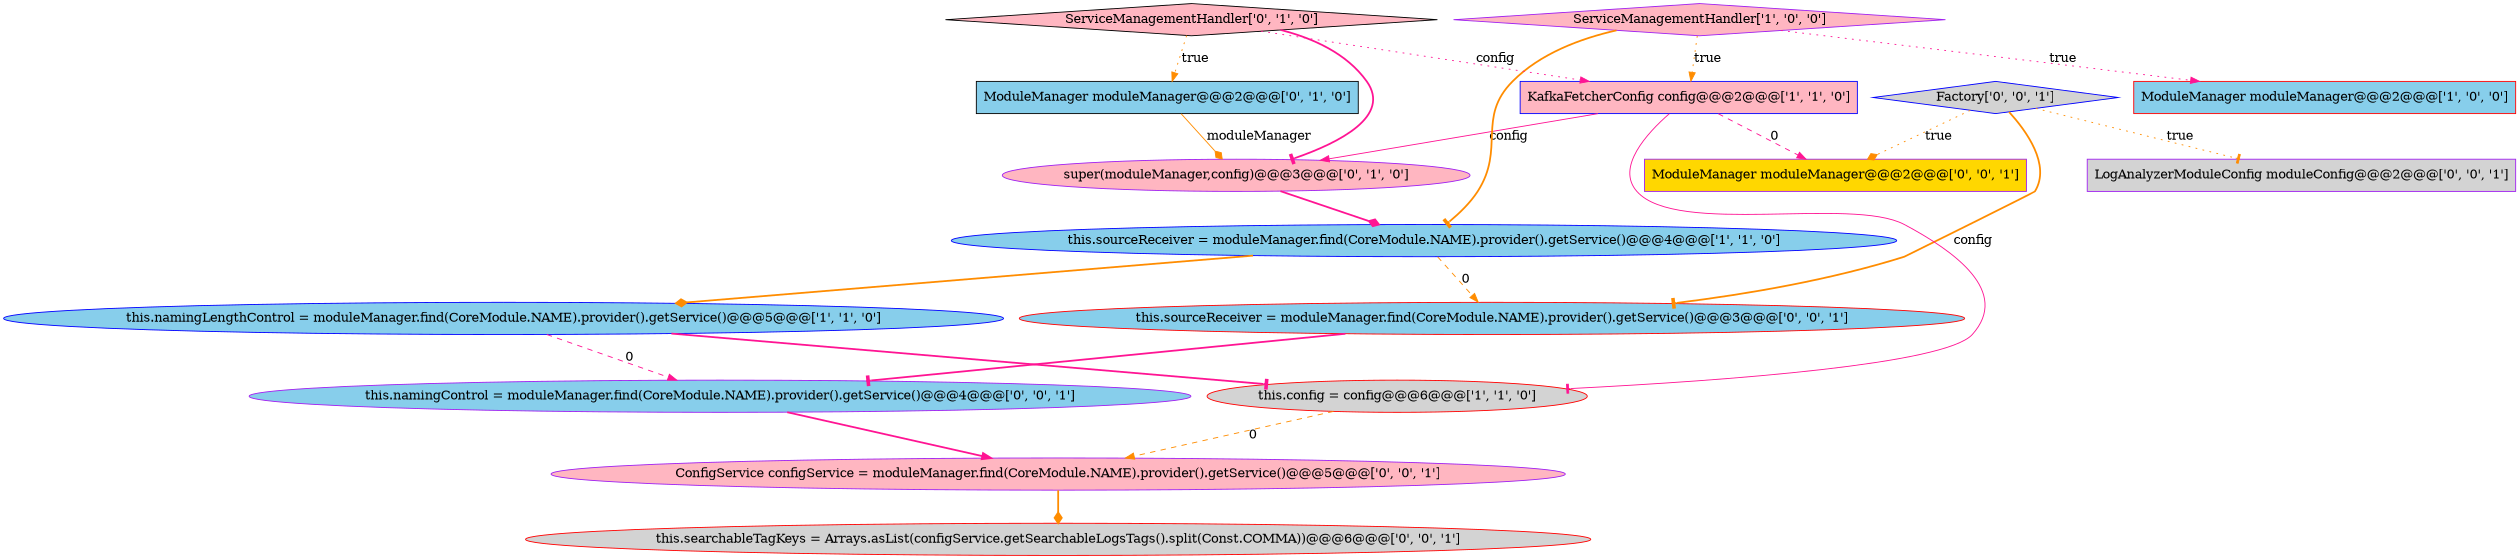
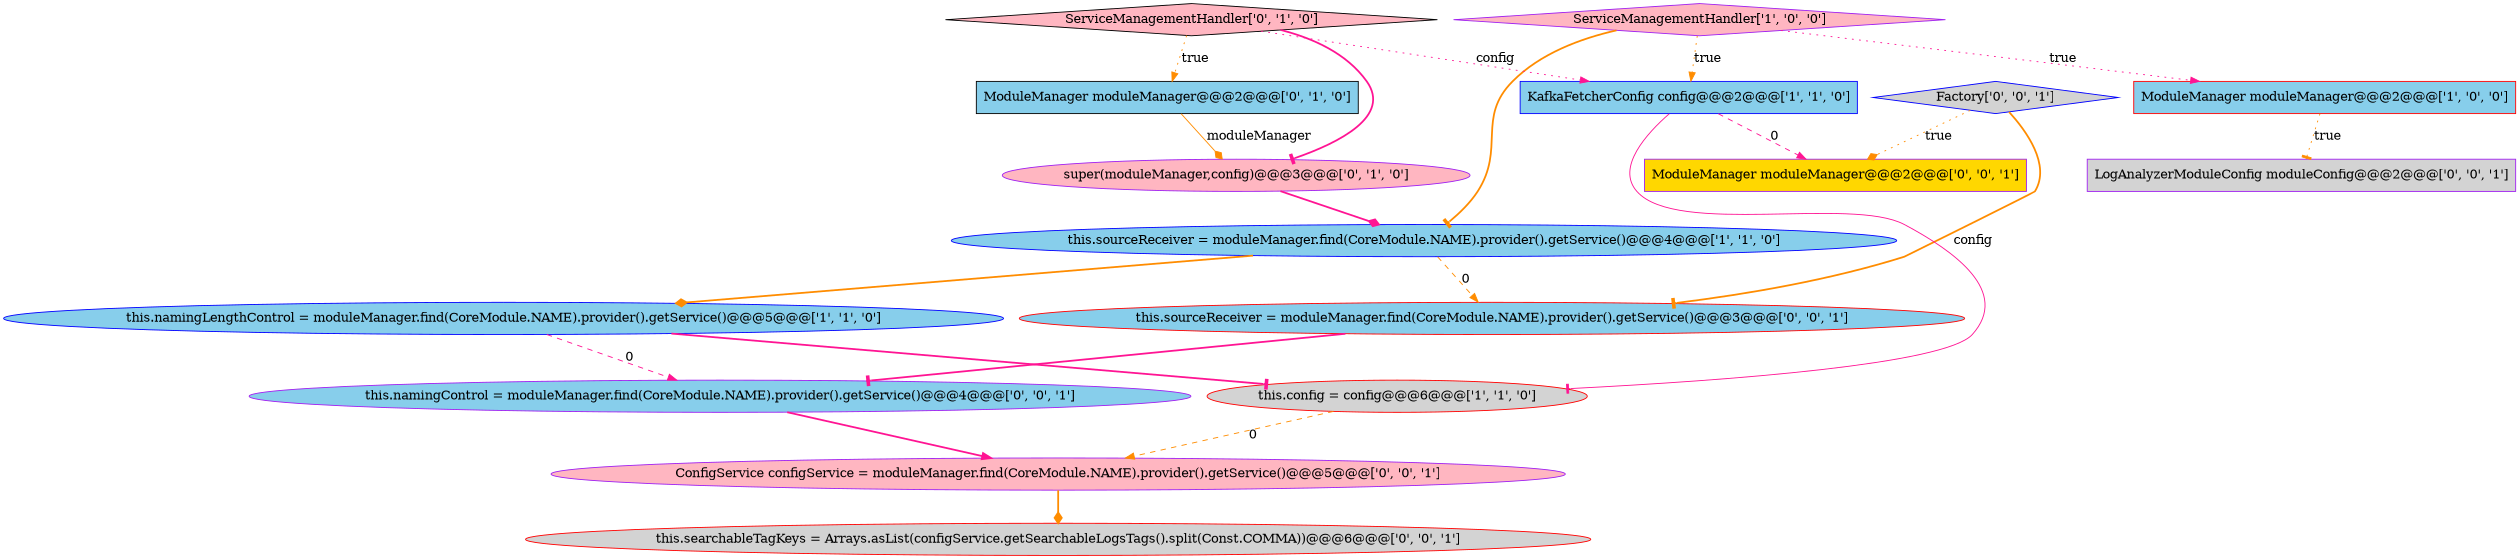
(1689, 97) -> (1689, 97)
(2136, 133) -> (2314, 134)
(1464, 136) -> none
